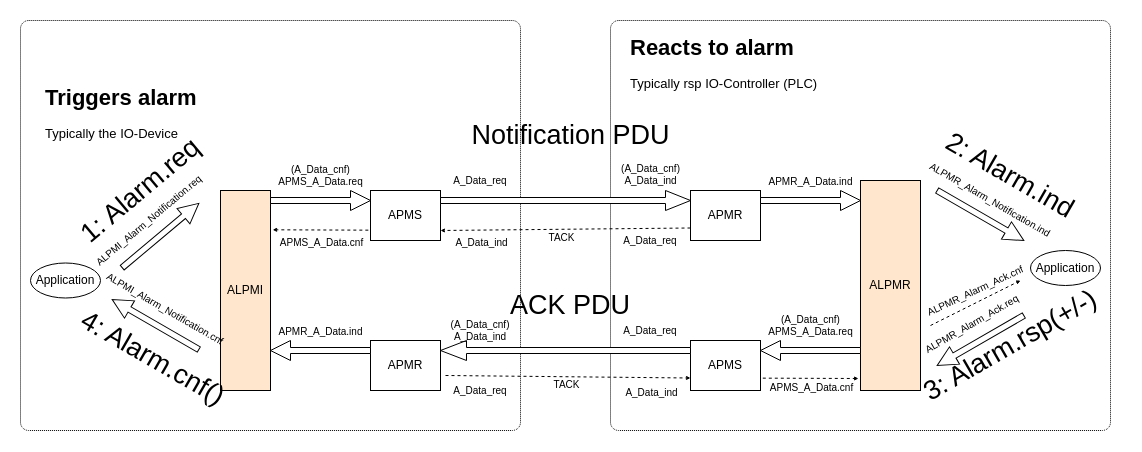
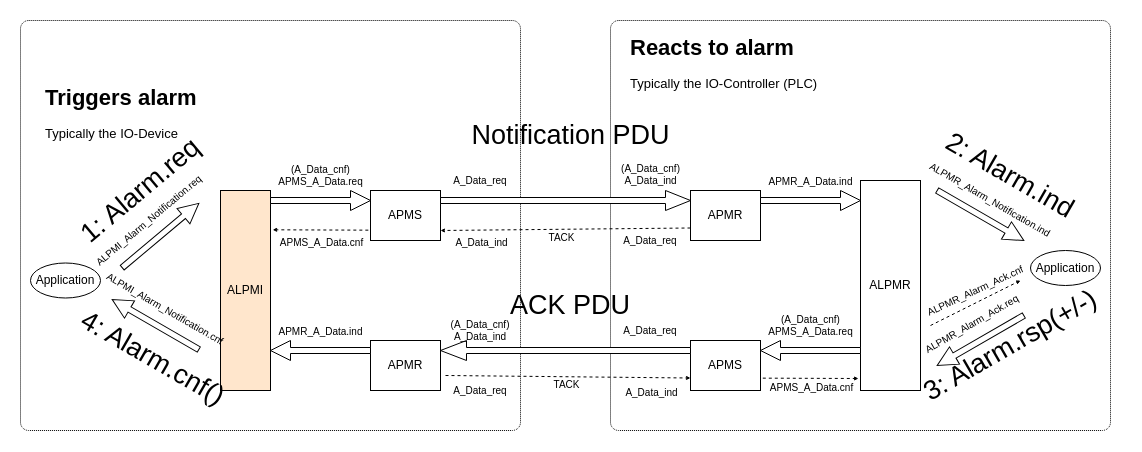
(713, 33) -> (713, 33)
(891, 286) -> (891, 286)
